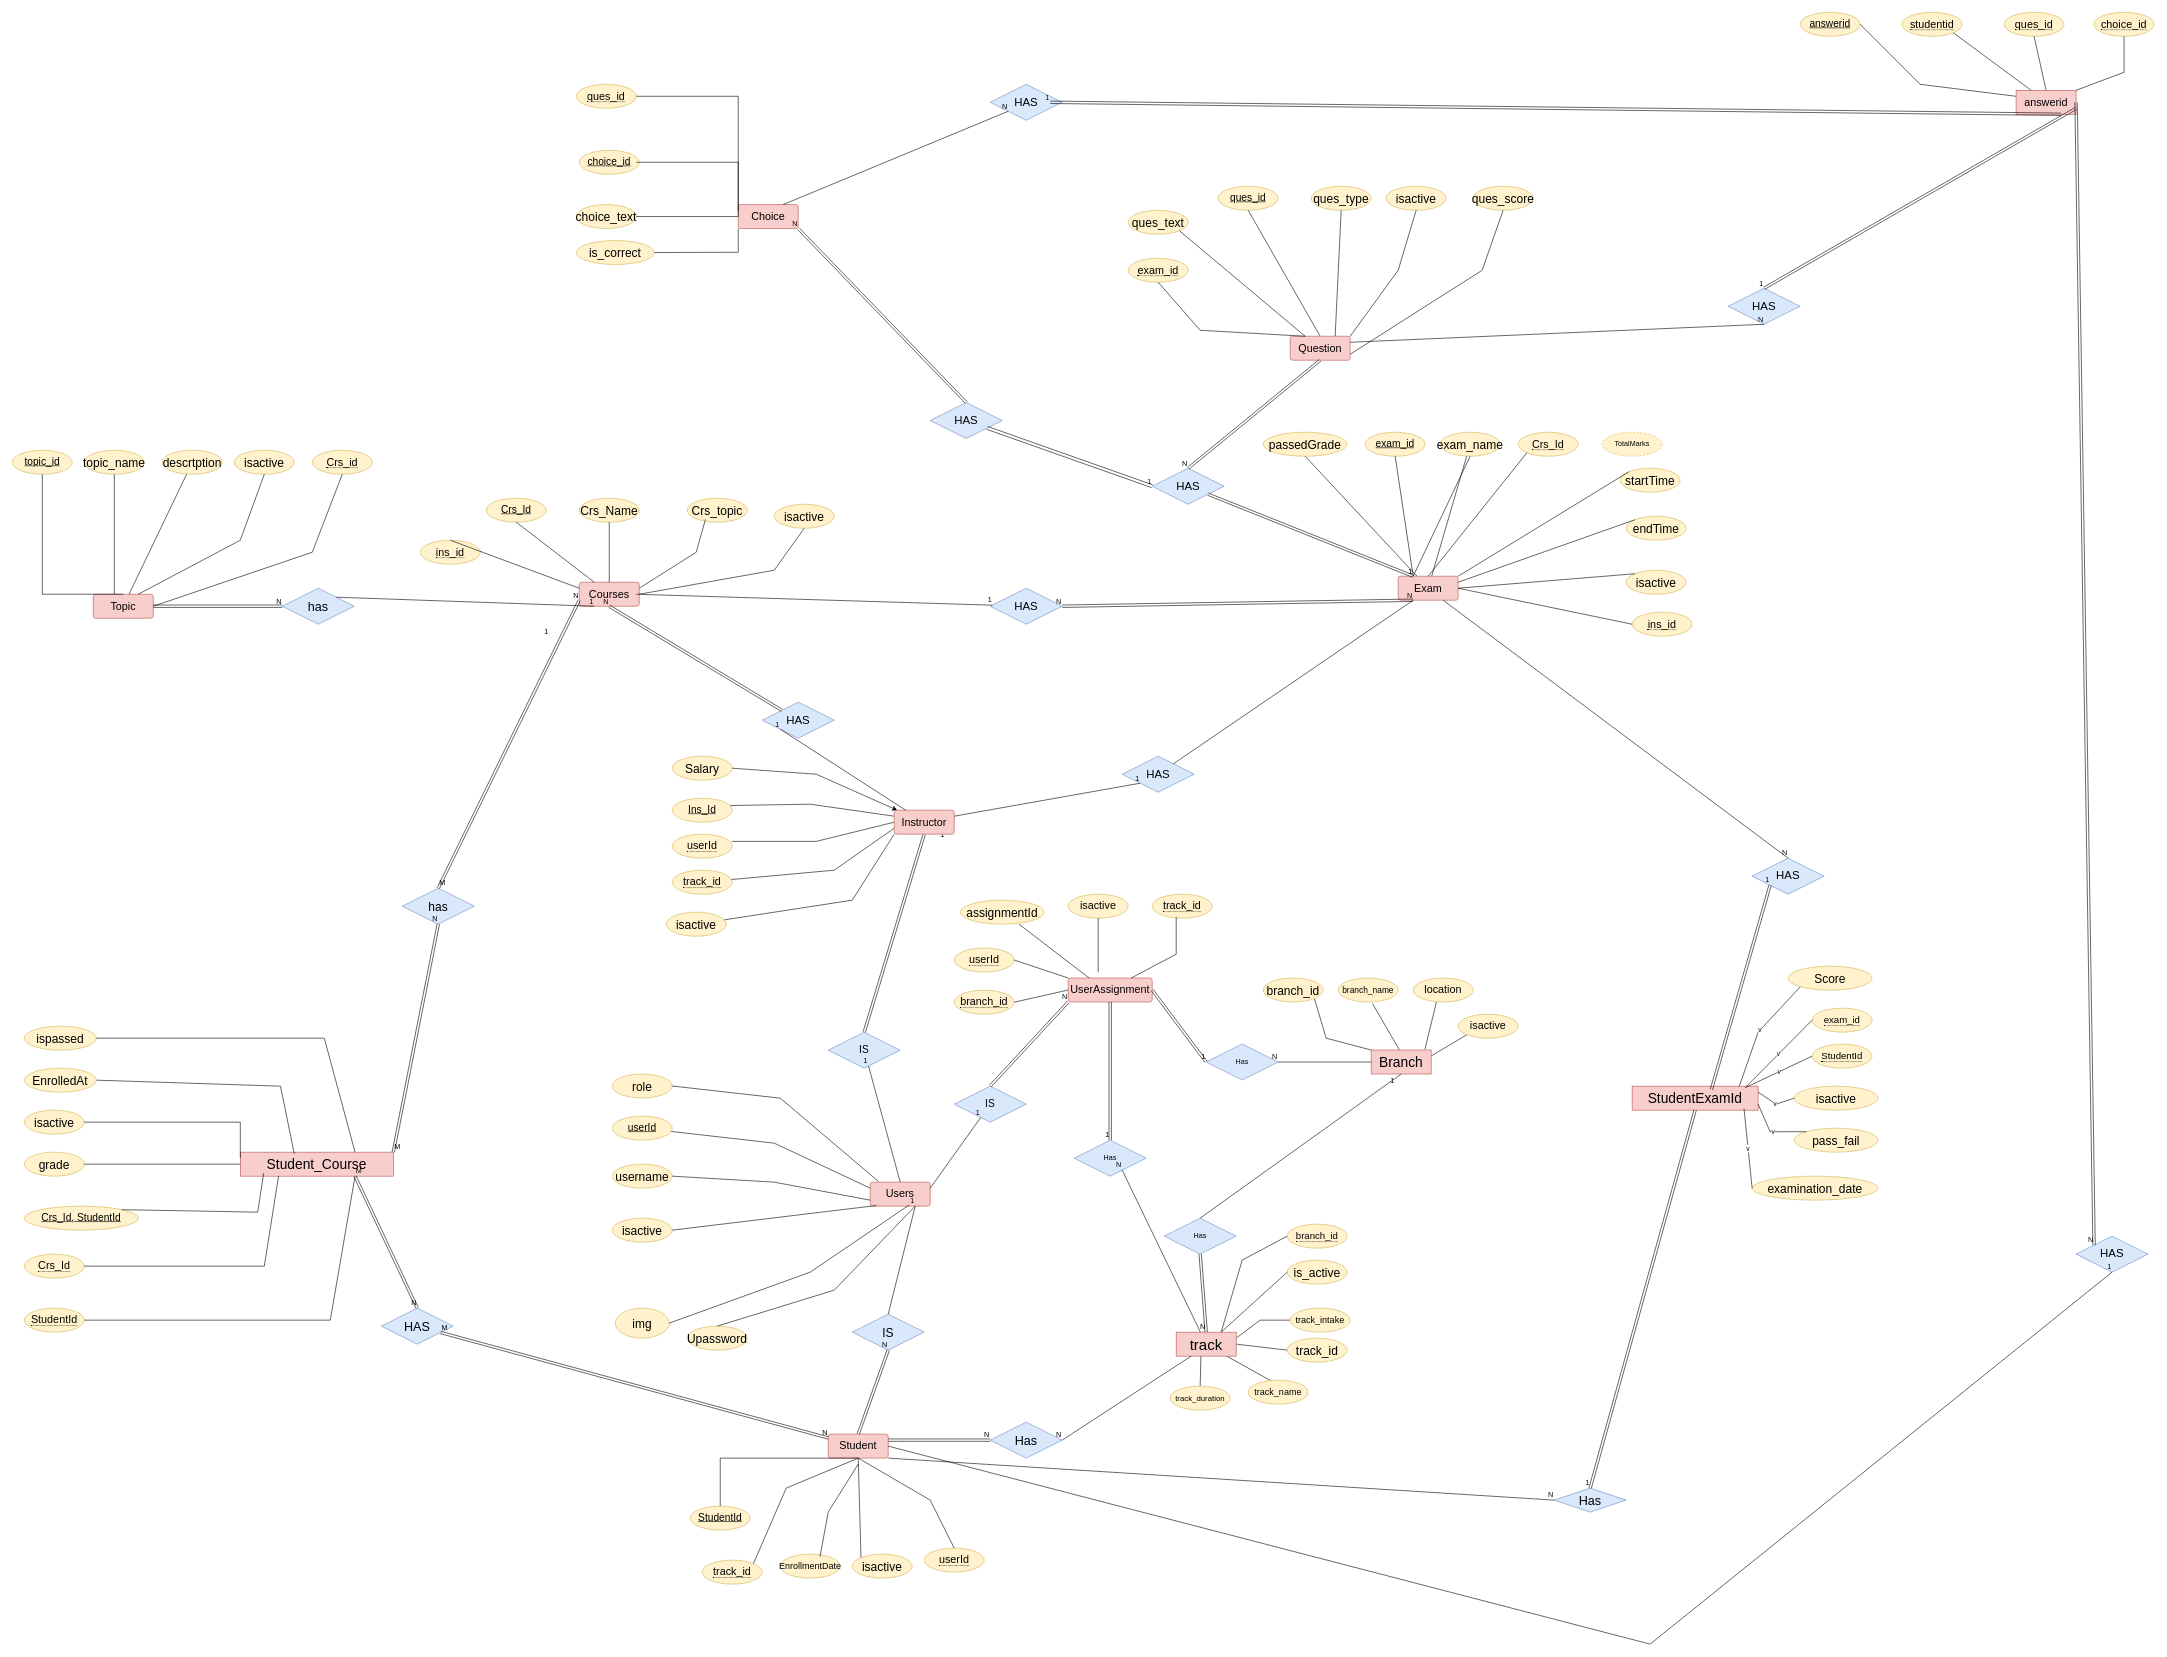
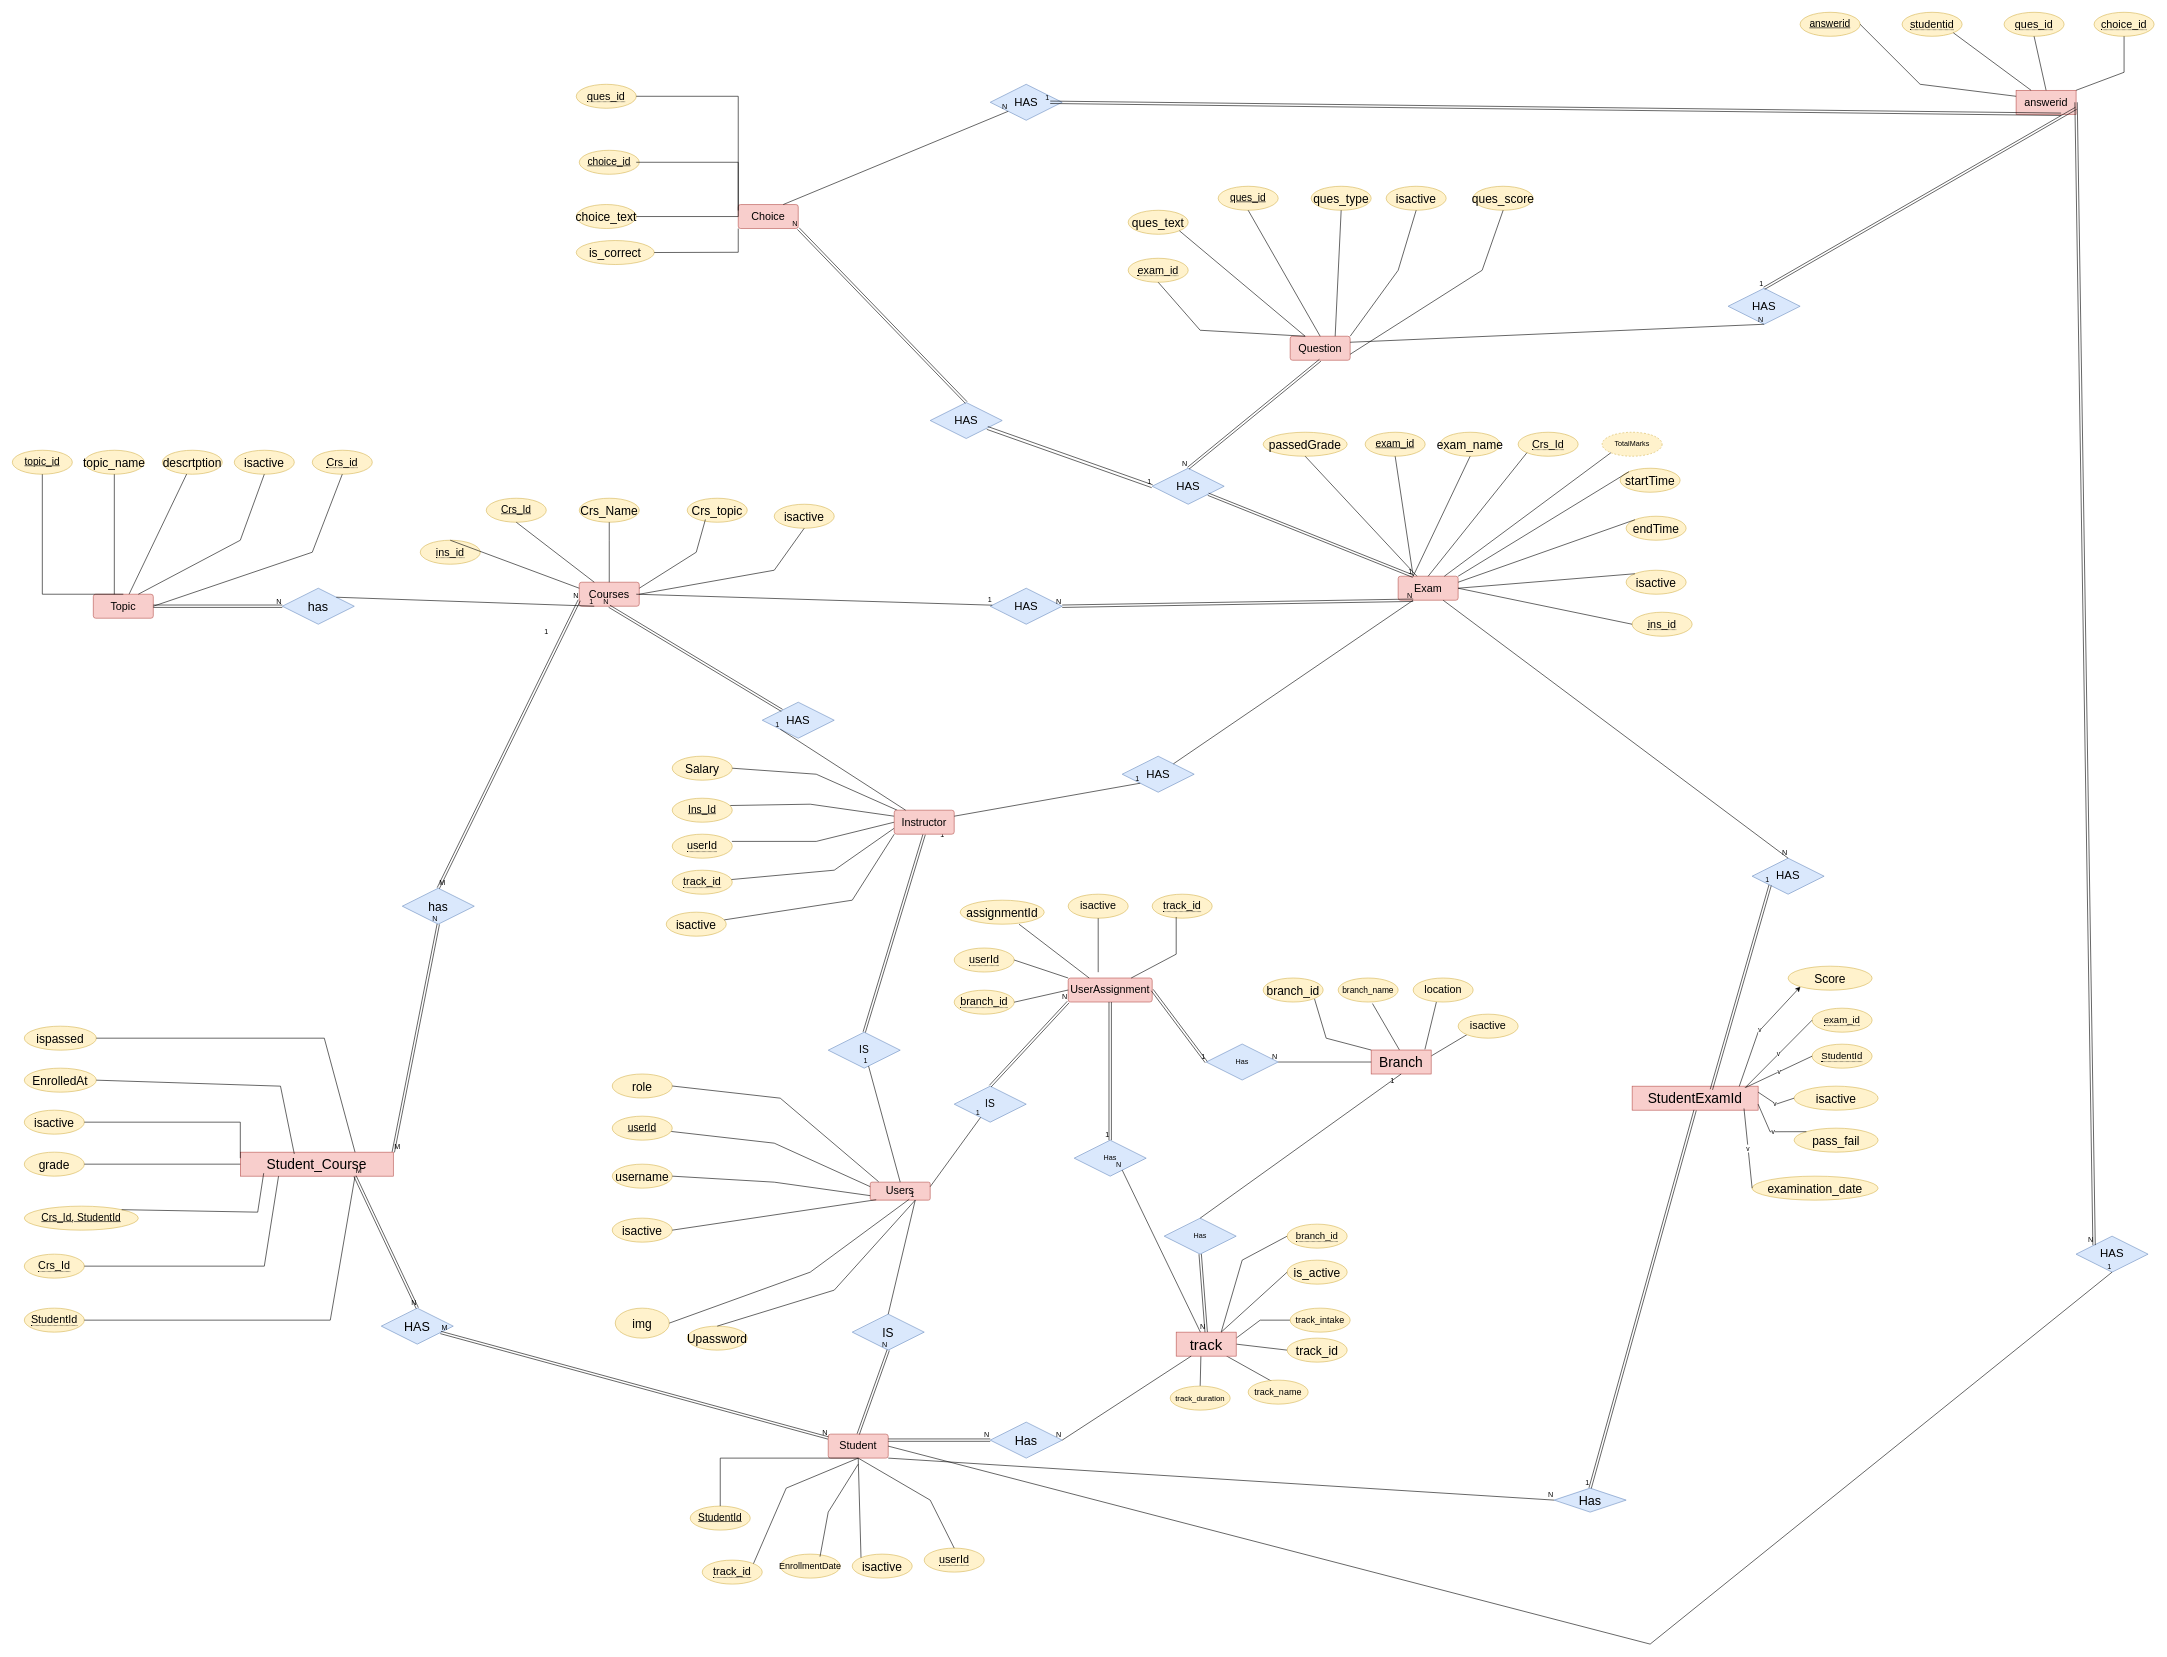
(1447, 523) -> (1527, 515)
(892, 808) -> (894, 809)
(1798, 990) -> (1797, 991)
(900, 1194) -> (900, 1191)
